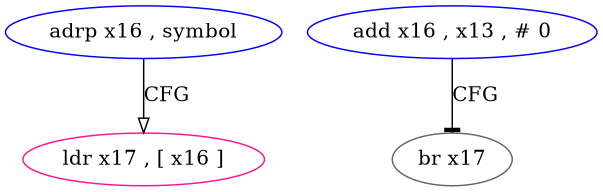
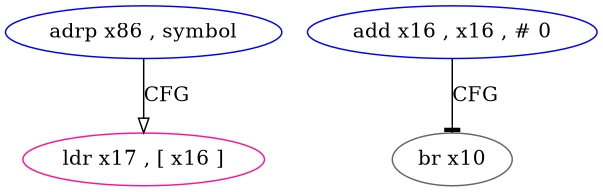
(144, 32) -> (144, 32)
(452, 32) -> (452, 32)
(452, 159) -> (452, 159)
